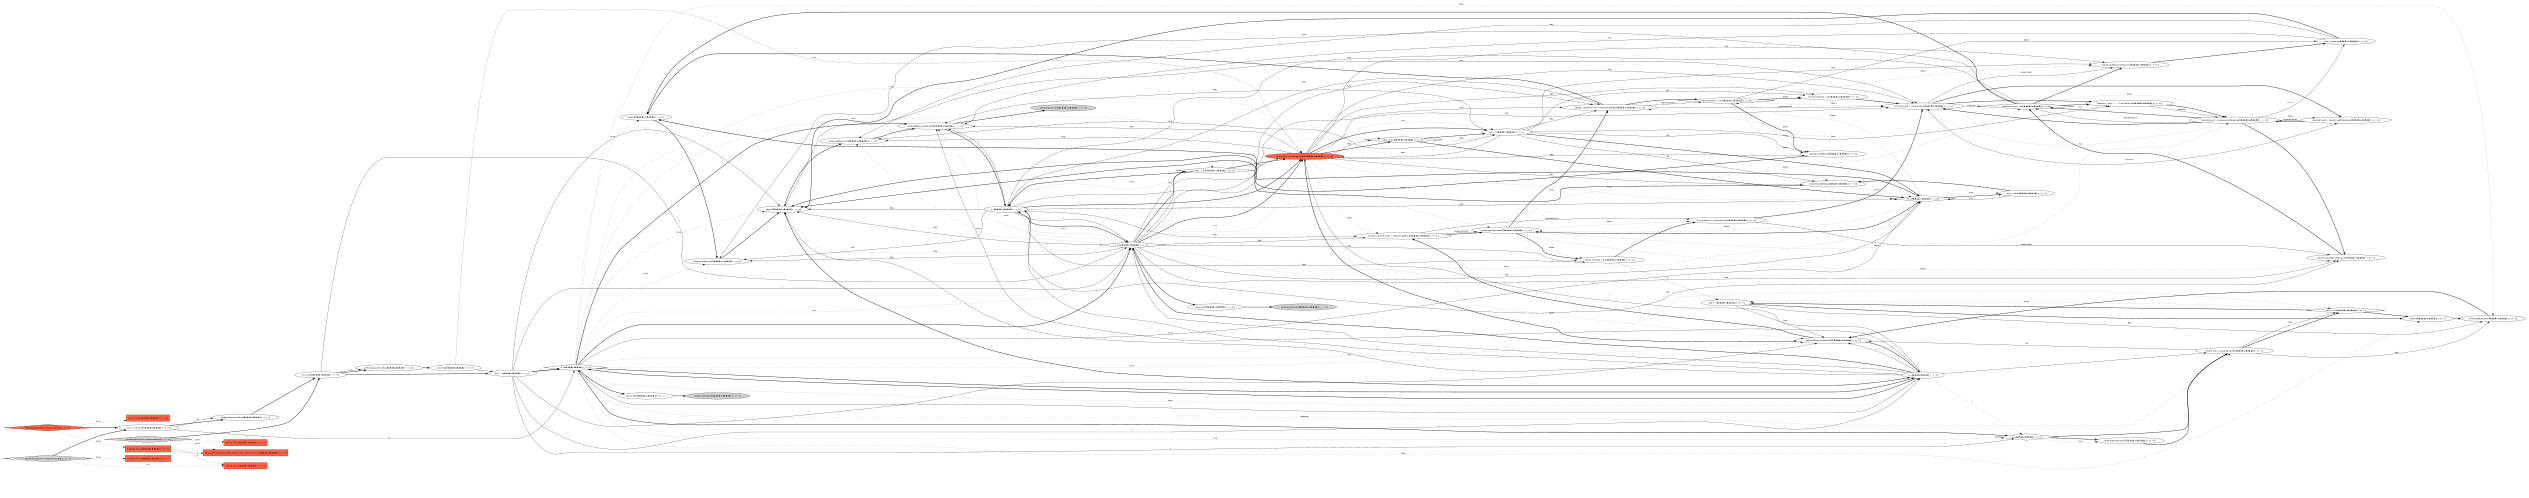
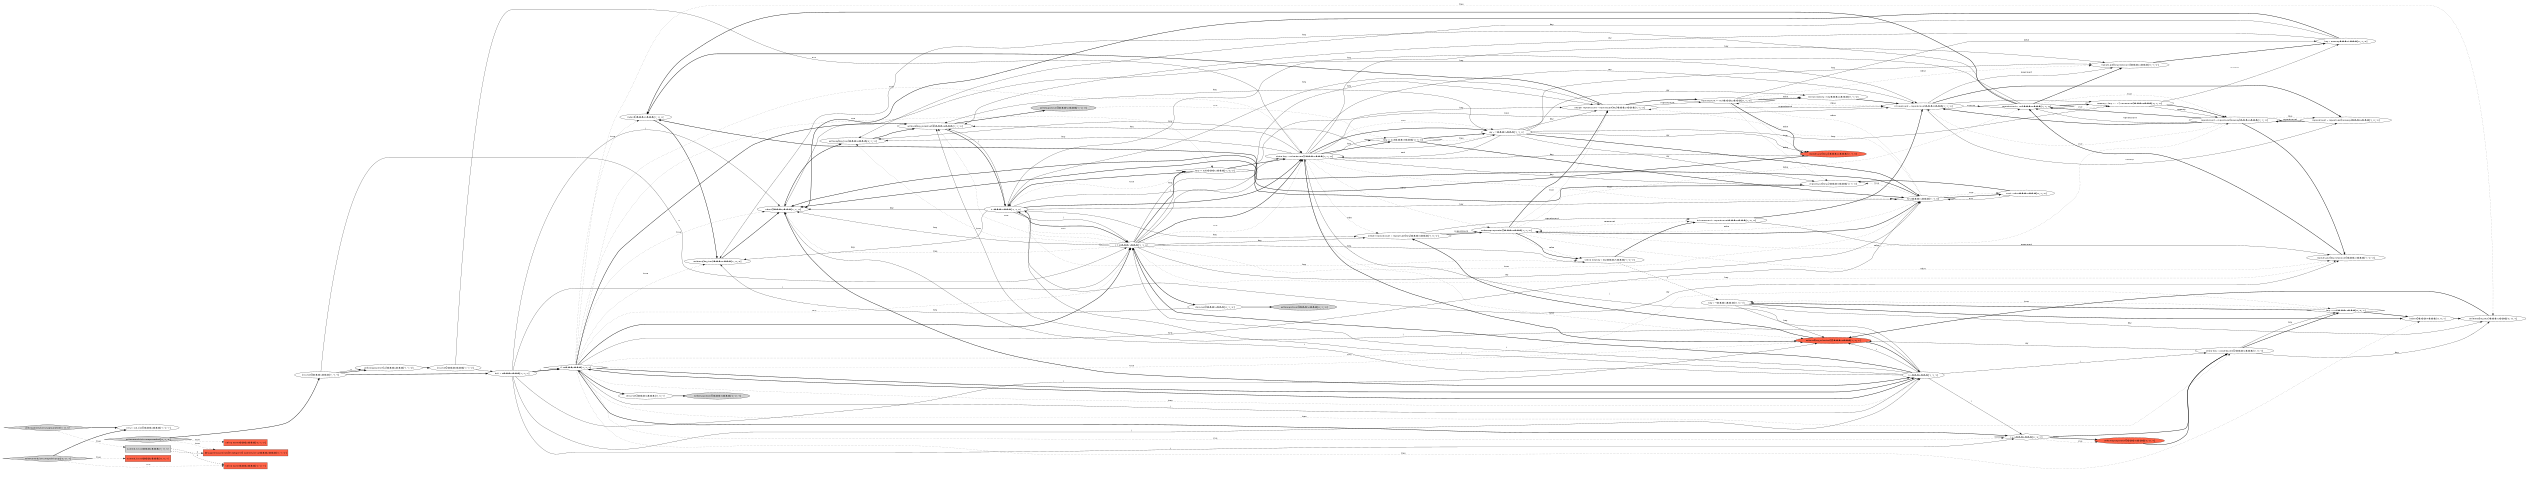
(743, 36) -> (743, 36)
(2310, 93) -> (2251, 78)
(1551, 95) -> none
(2019, 101) -> (2019, 101)
(1506, 113) -> (1506, 113)
(1833, 154) -> (1833, 154)
(1304, 156) -> (1304, 156)
(1256, 185) -> (1242, 109)
(1881, 192) -> (1893, 188)
(1610, 221) -> (1610, 221)
(938, 257) -> (950, 313)
(1285, 266) -> (1285, 266)
(1730, 279) -> (1730, 279)
(1833, 340) -> (1833, 340)
(1974, 406) -> (1974, 406)
(1304, 416) -> (1304, 416)
(246, 417) -> none
(148, 418) -> none
(48, 428) -> (48, 428)
(390, 439) -> none
(2130, 441) -> (2130, 441)
(148, 449) -> (148, 449)
